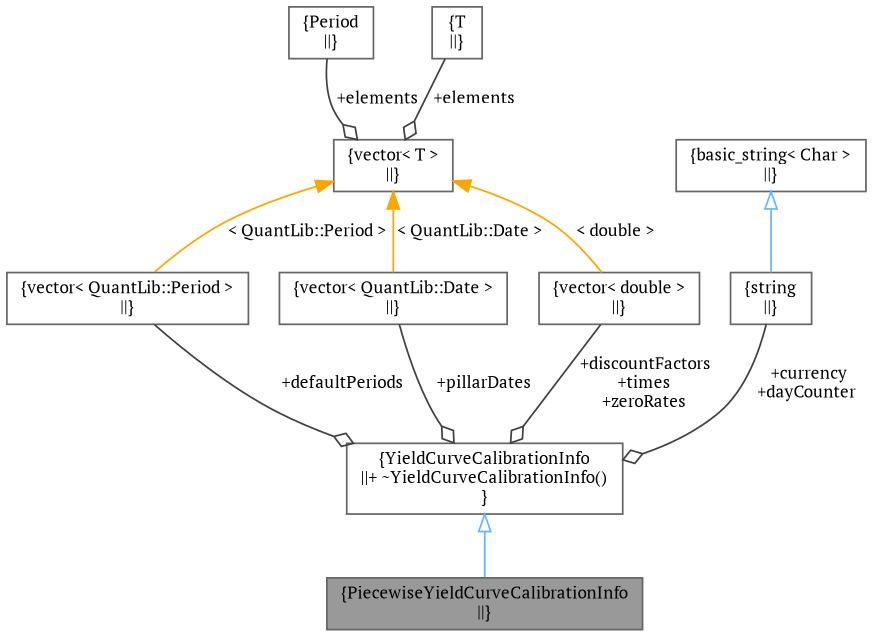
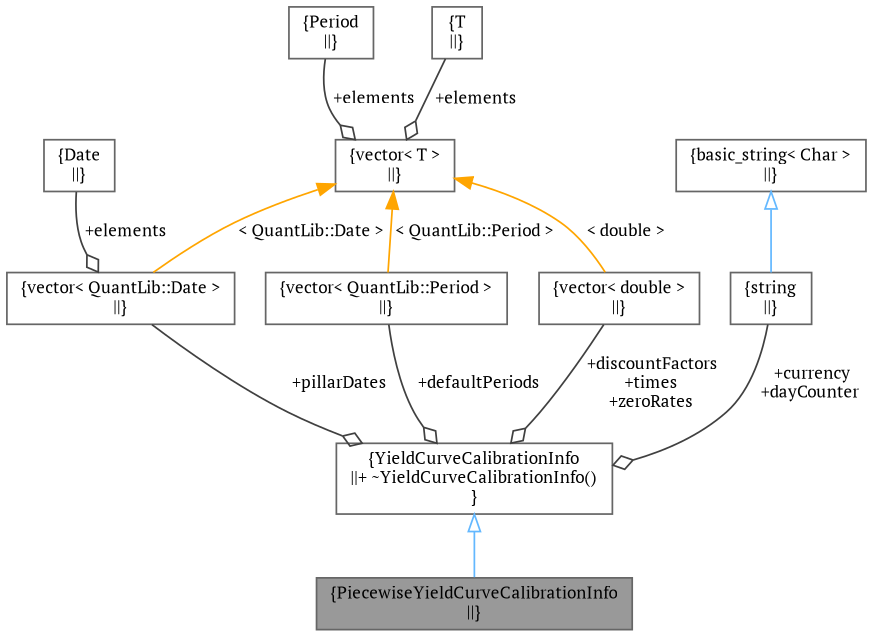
none -> (79, 166)
